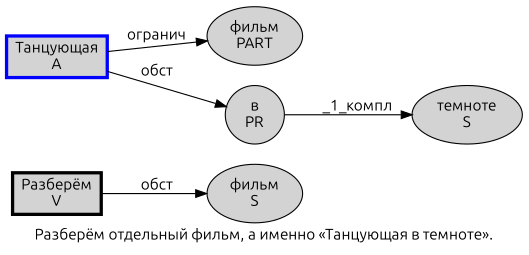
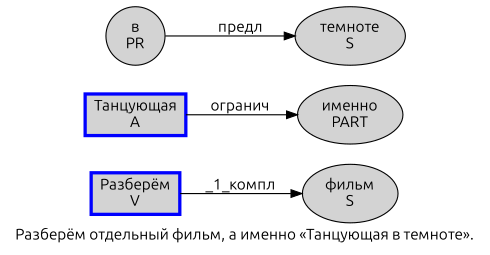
(255, 36) -> (350, 115)
(162, 87) -> none
(358, 107) -> (241, 28)
(157, 185) -> (241, 185)
(57, 194) -> (135, 194)
